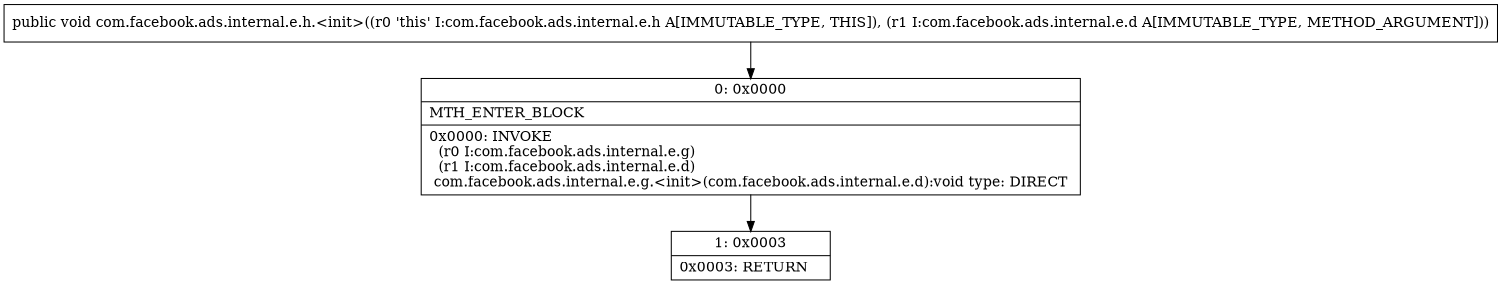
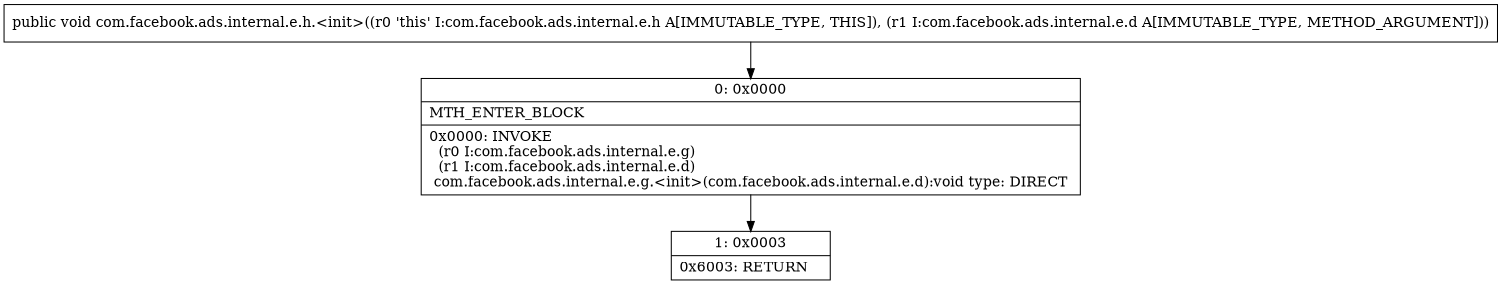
(751, 267) -> (751, 267)
